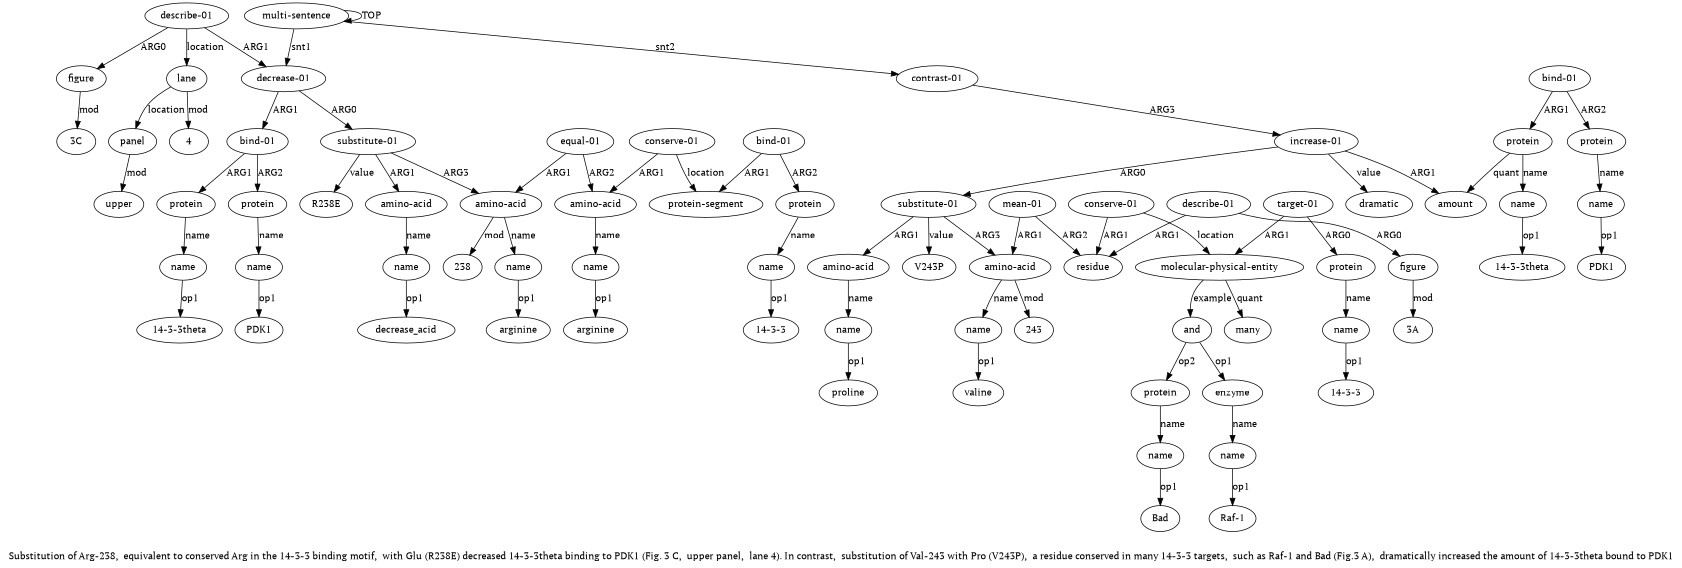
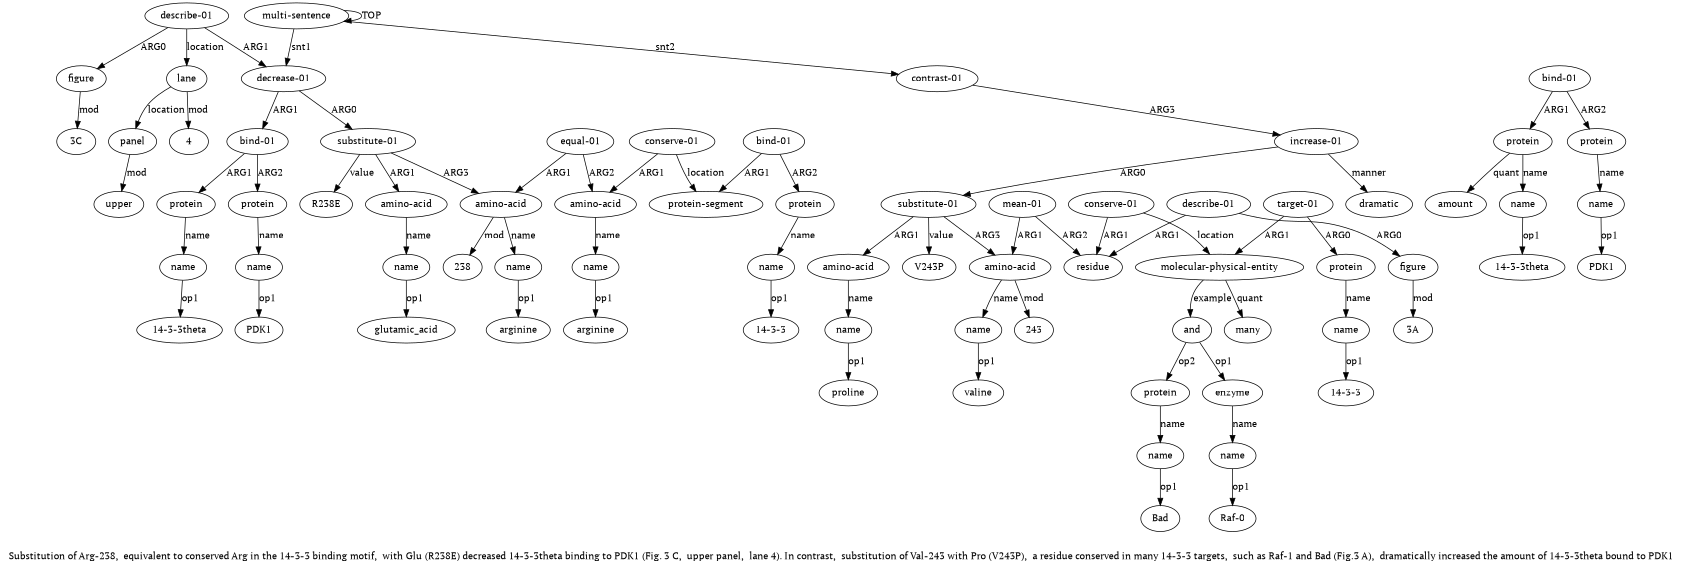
(1390, 168) -> none
(1369, 173) -> (1369, 173)
(406, 330) -> (406, 330)
(1233, 519) -> (1233, 519)
